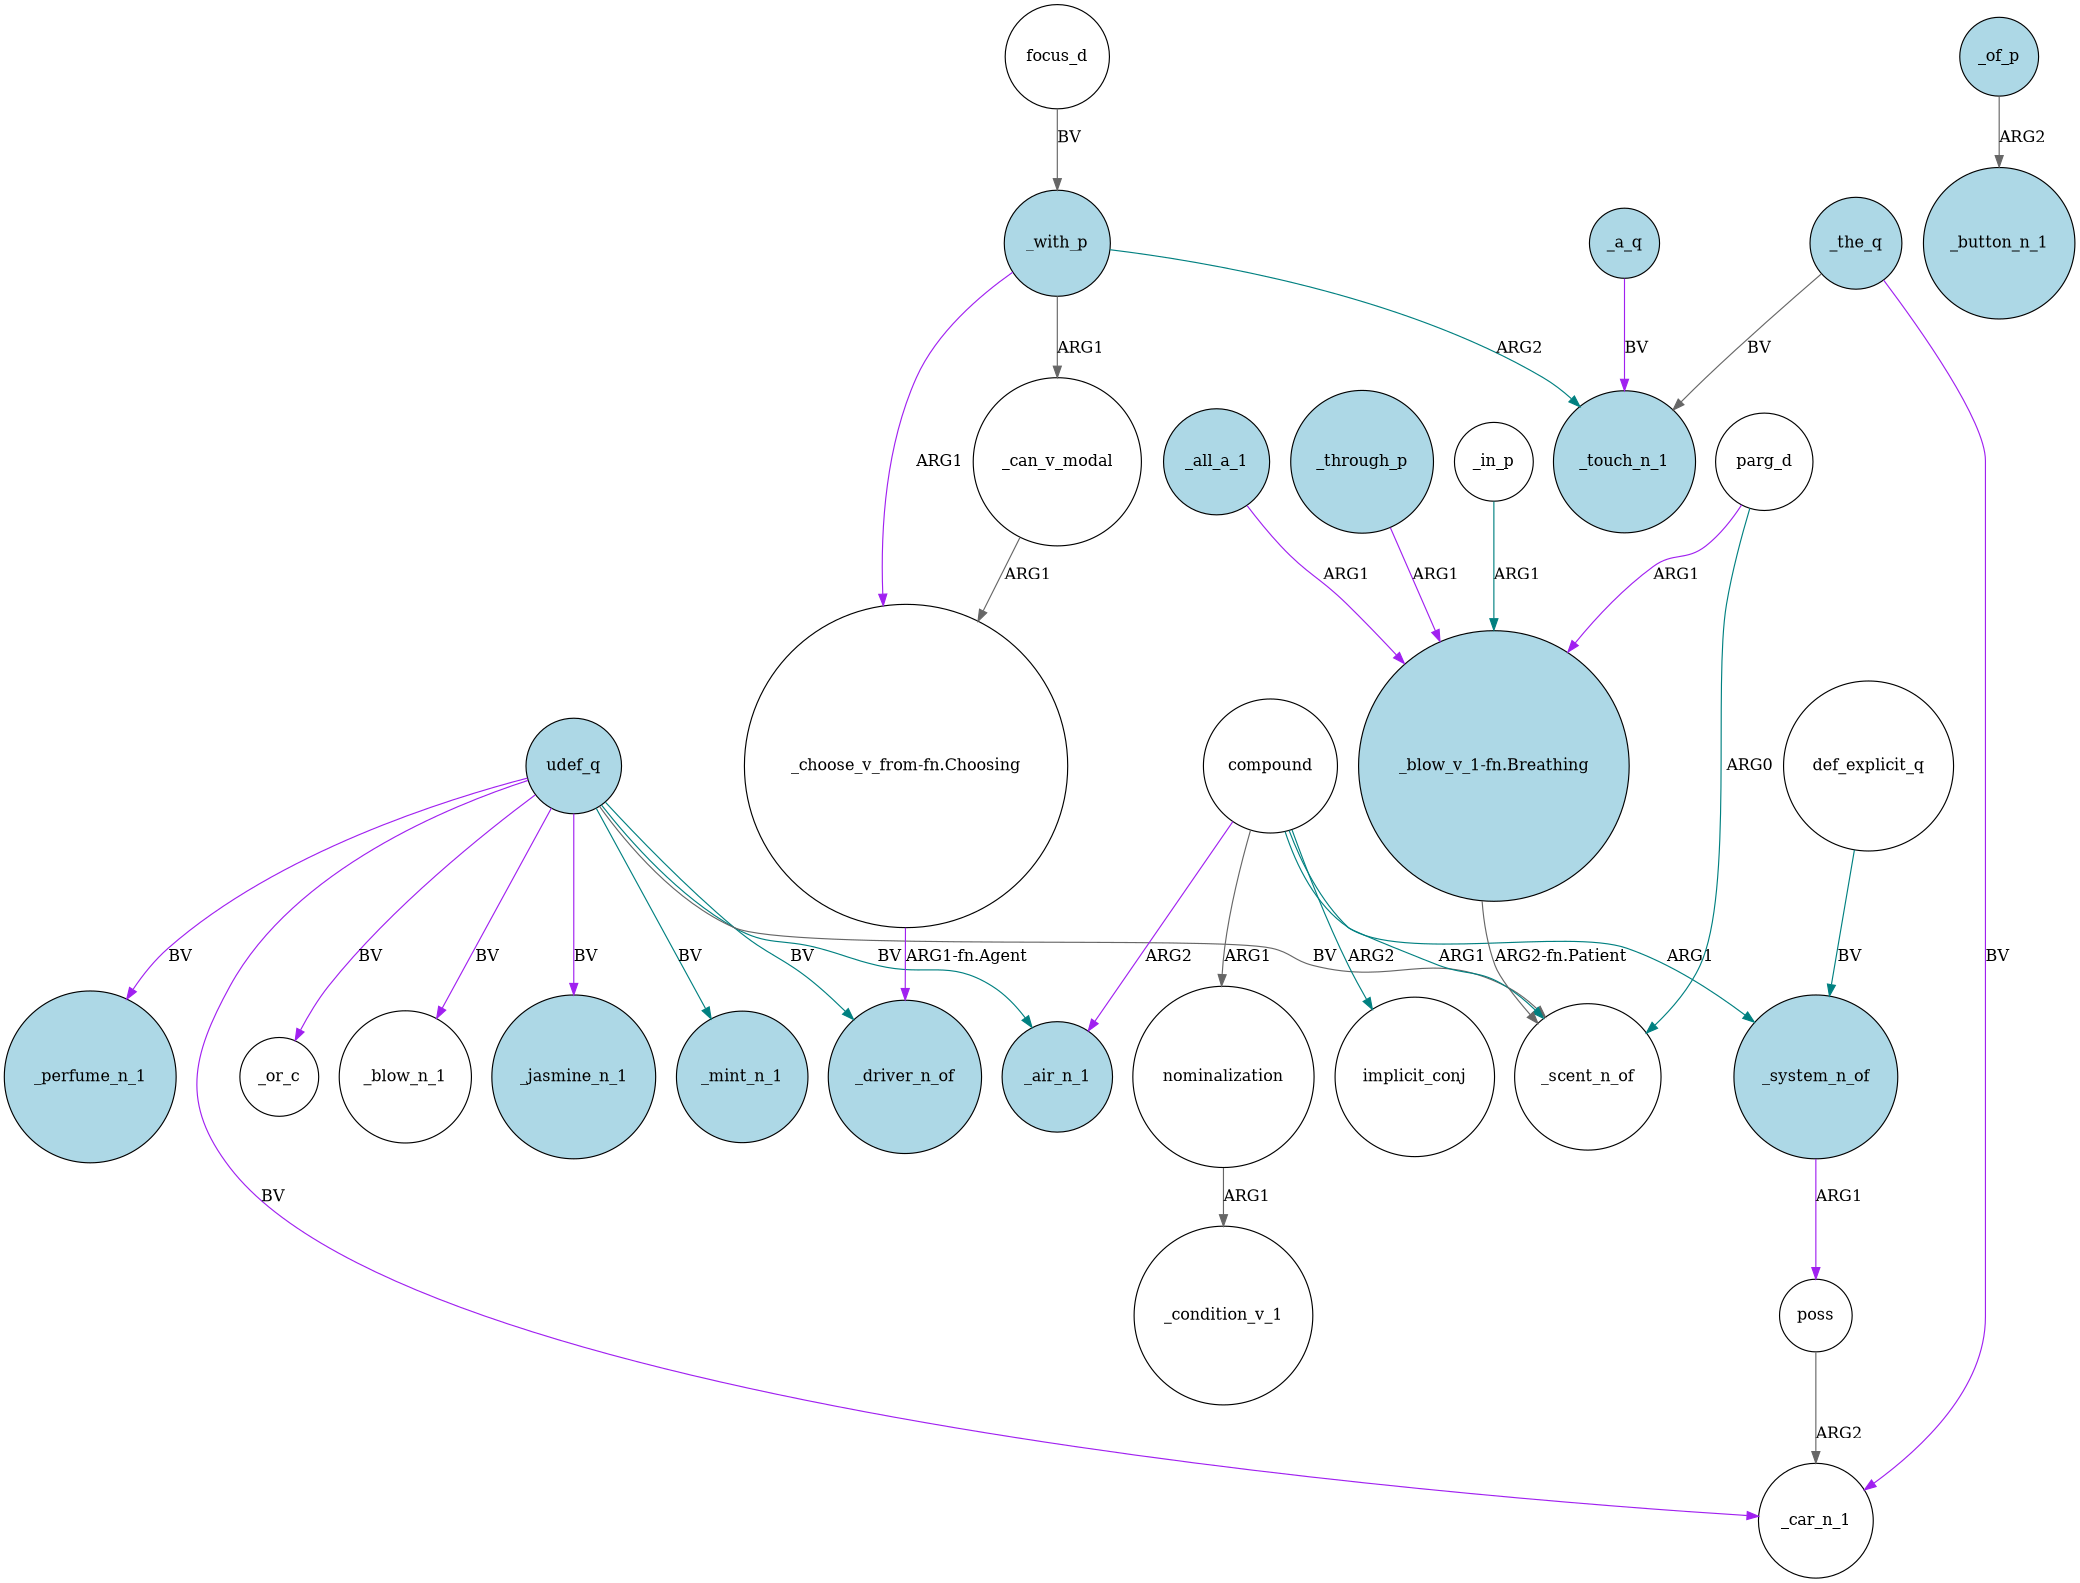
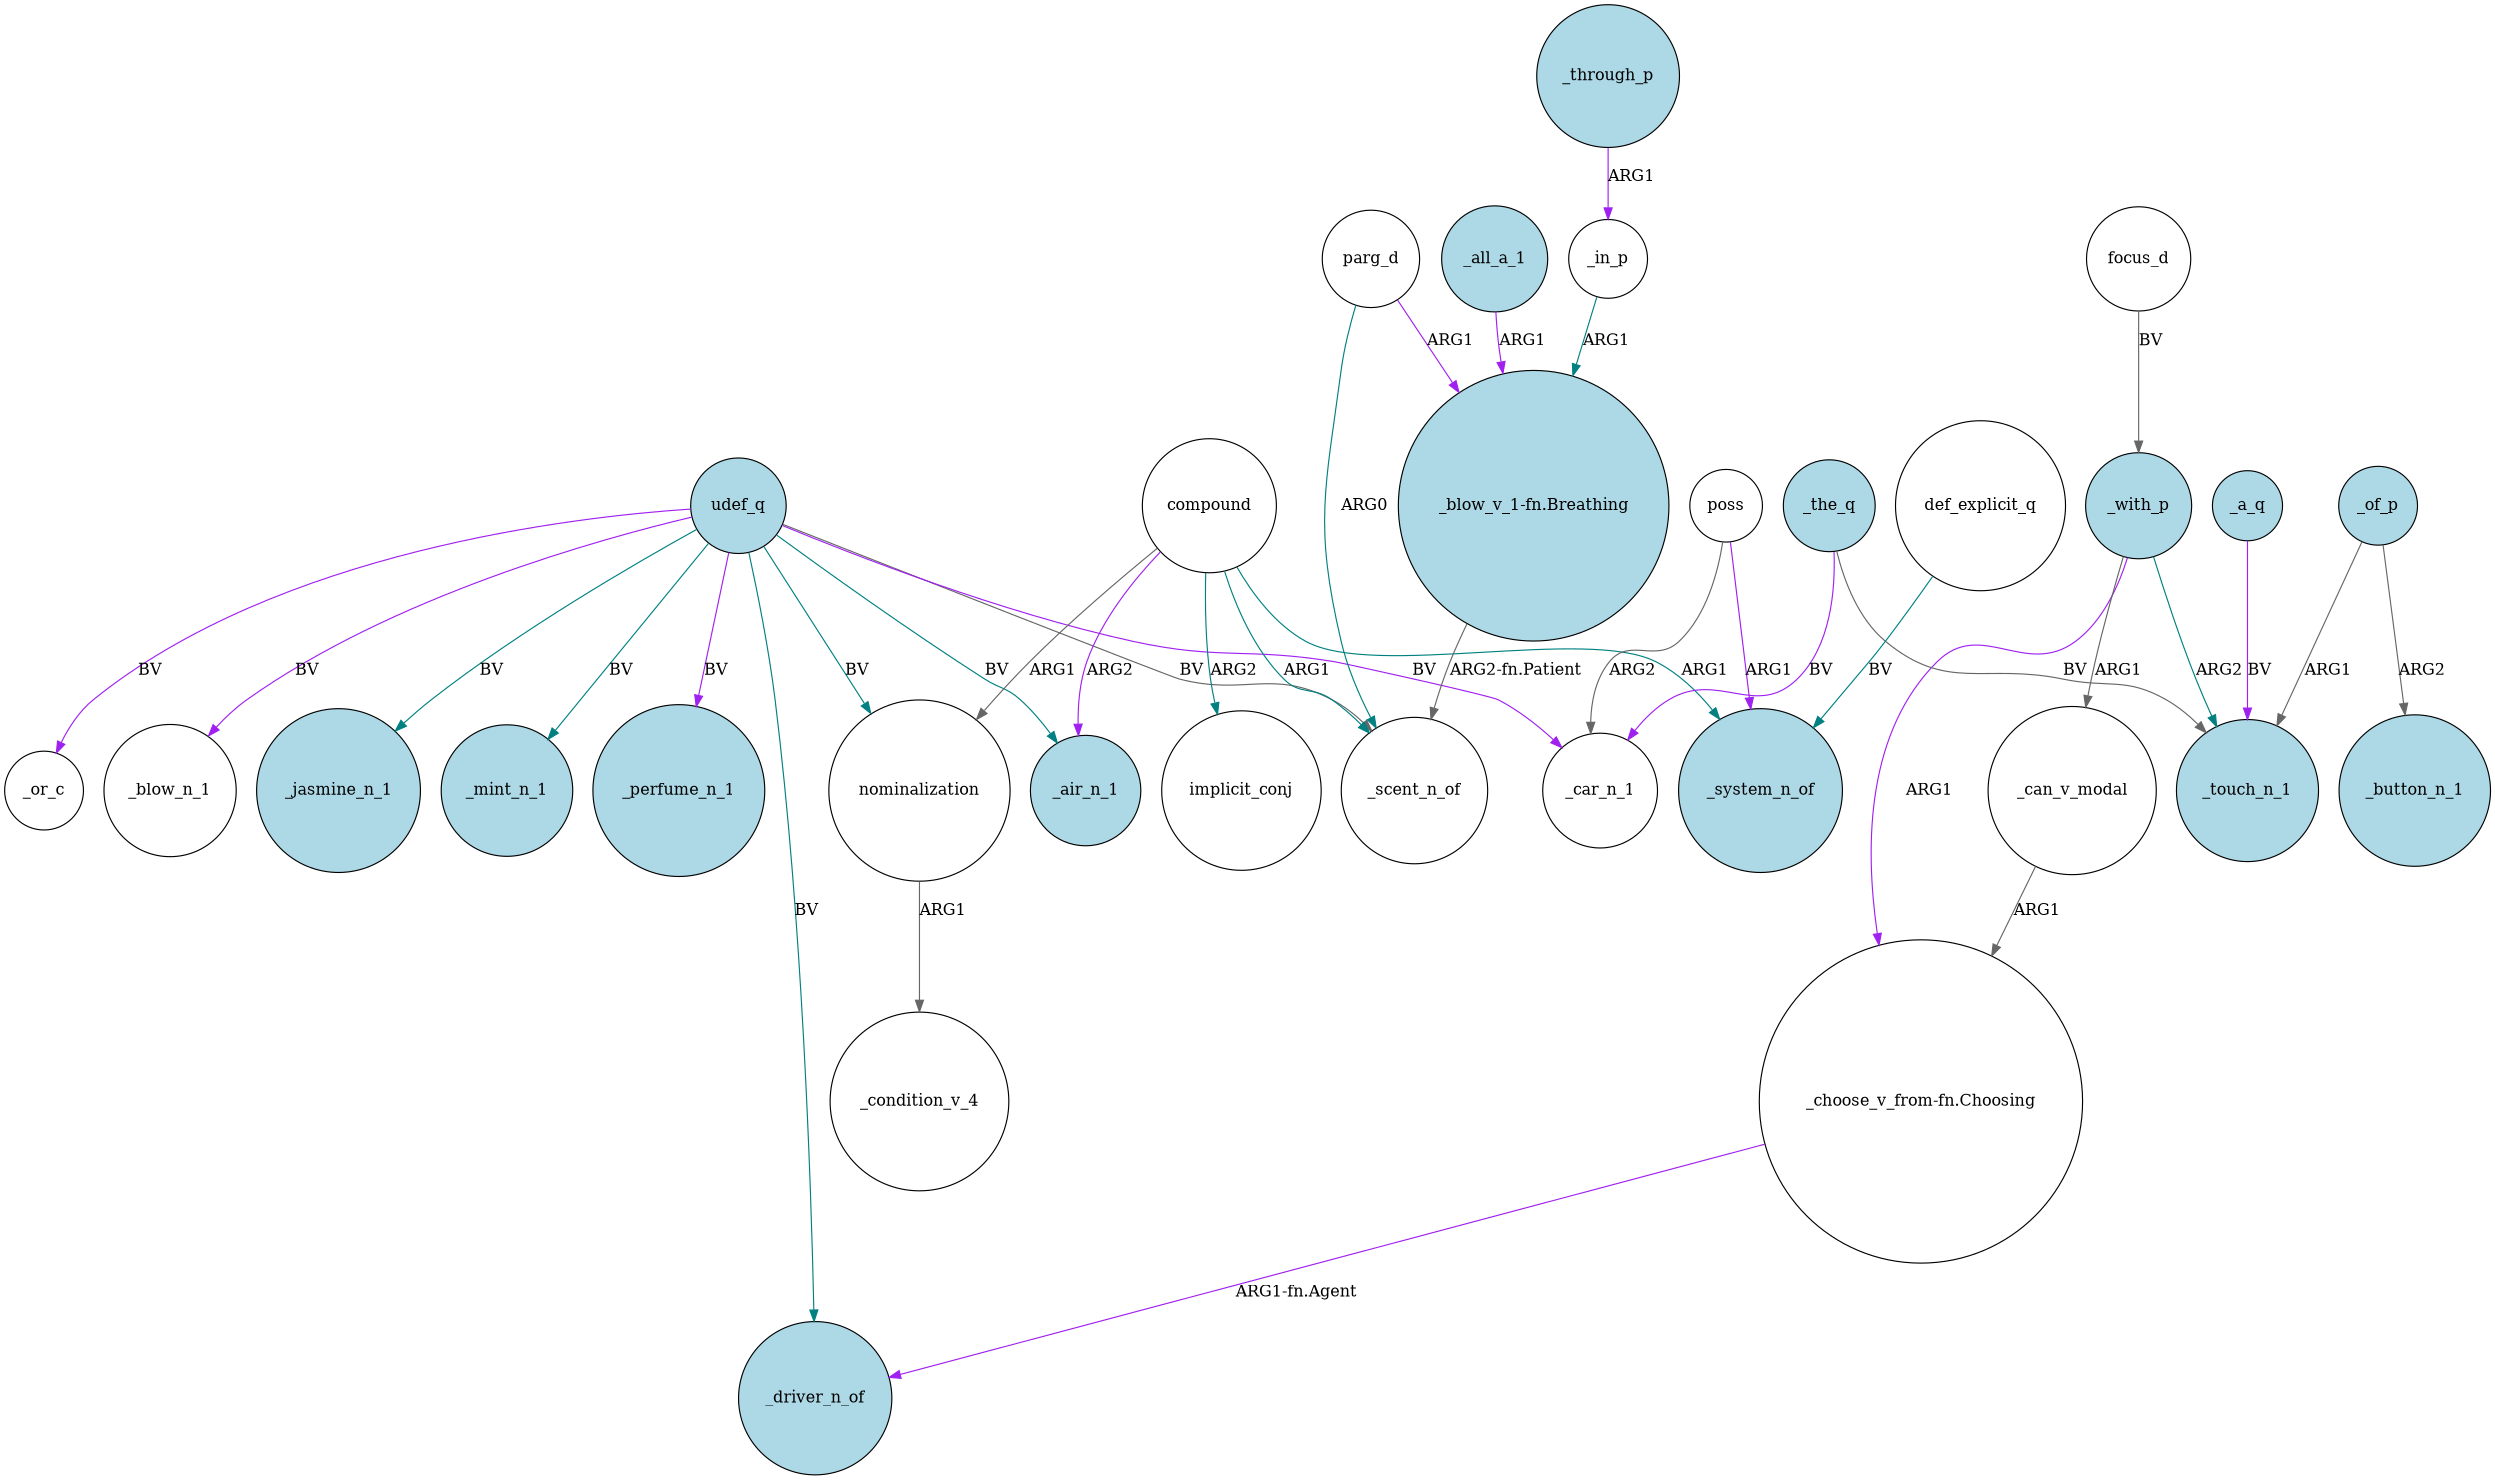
(1413, 579) -> (1608, 178)
none -> (814, 625)
none -> (2322, 629)
(574, 898) -> (546, 619)
(1816, 1213) -> (1740, 620)
(1223, 1316) -> (919, 1101)
